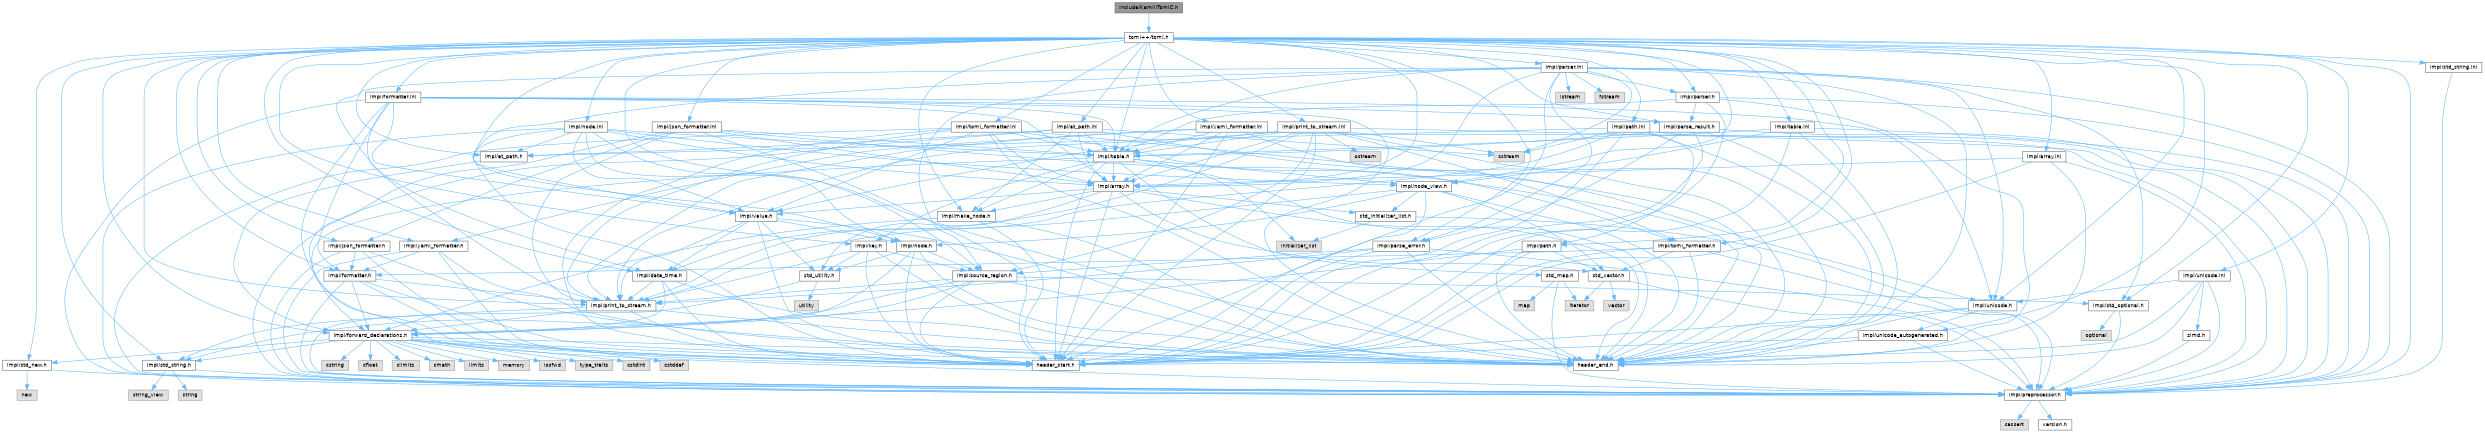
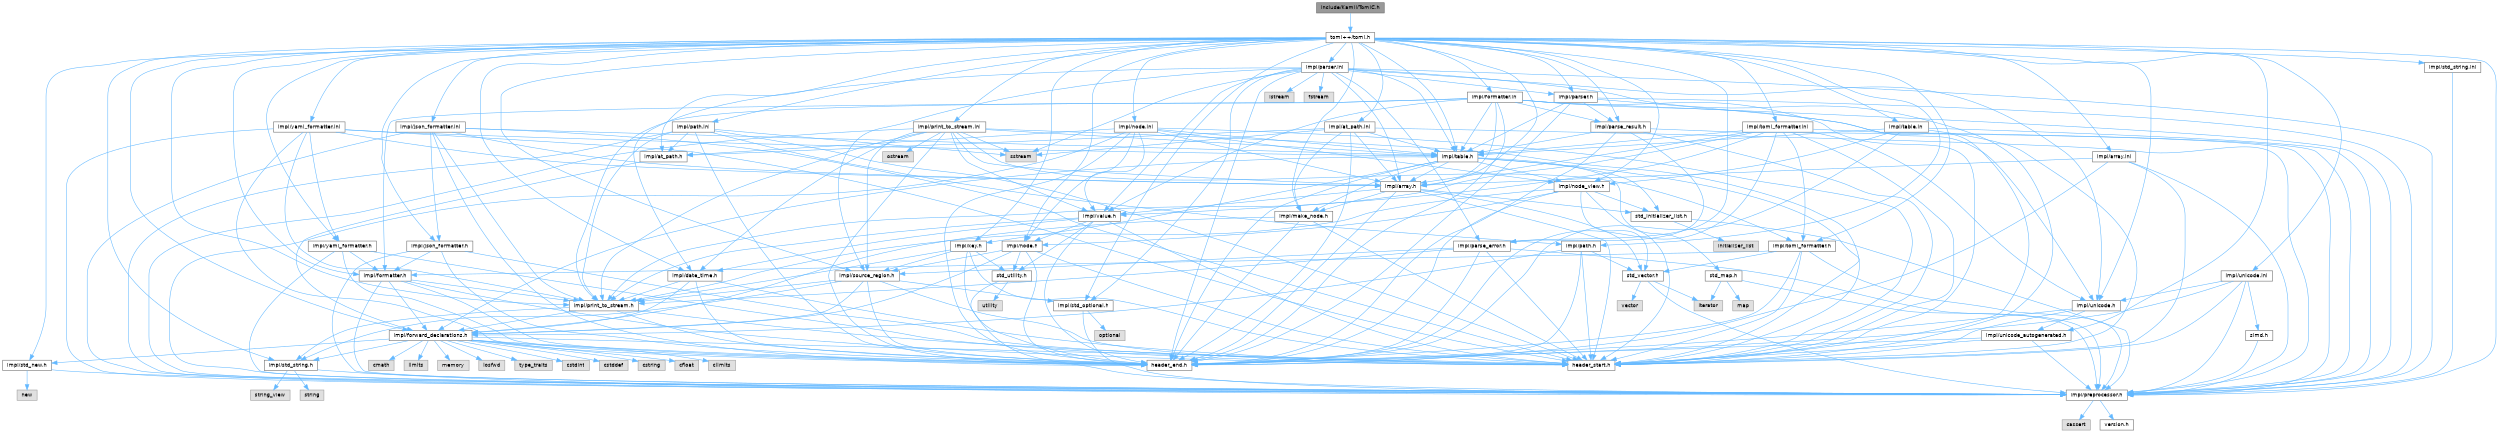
(1232, 189) -> (1573, 167)
(928, 224) -> none
